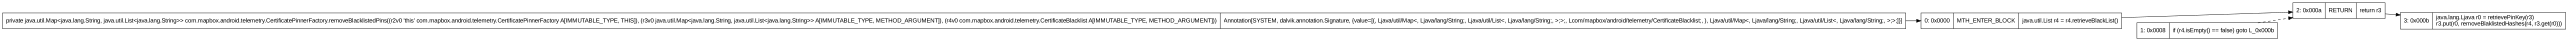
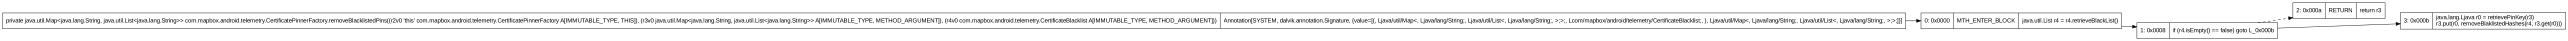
(2391, 14) -> (2337, 26)
(2205, 15) -> (2127, 26)
